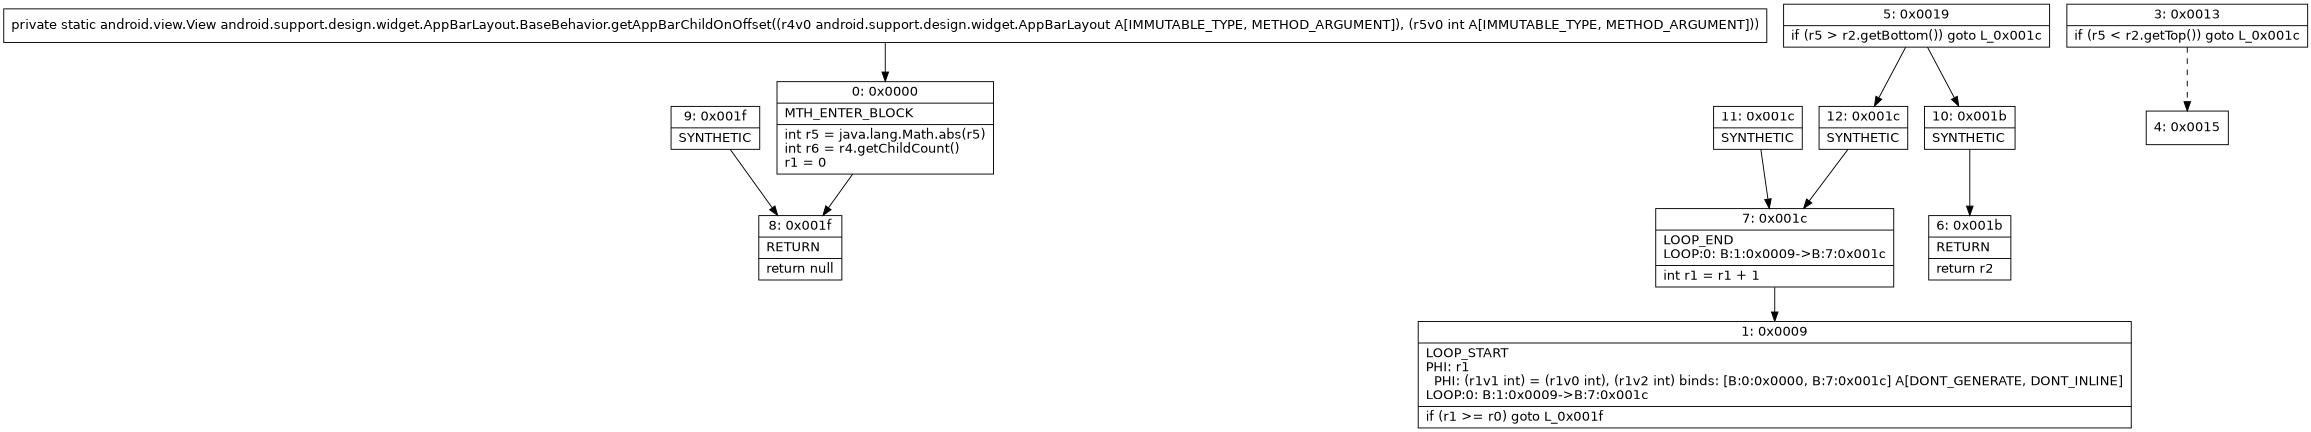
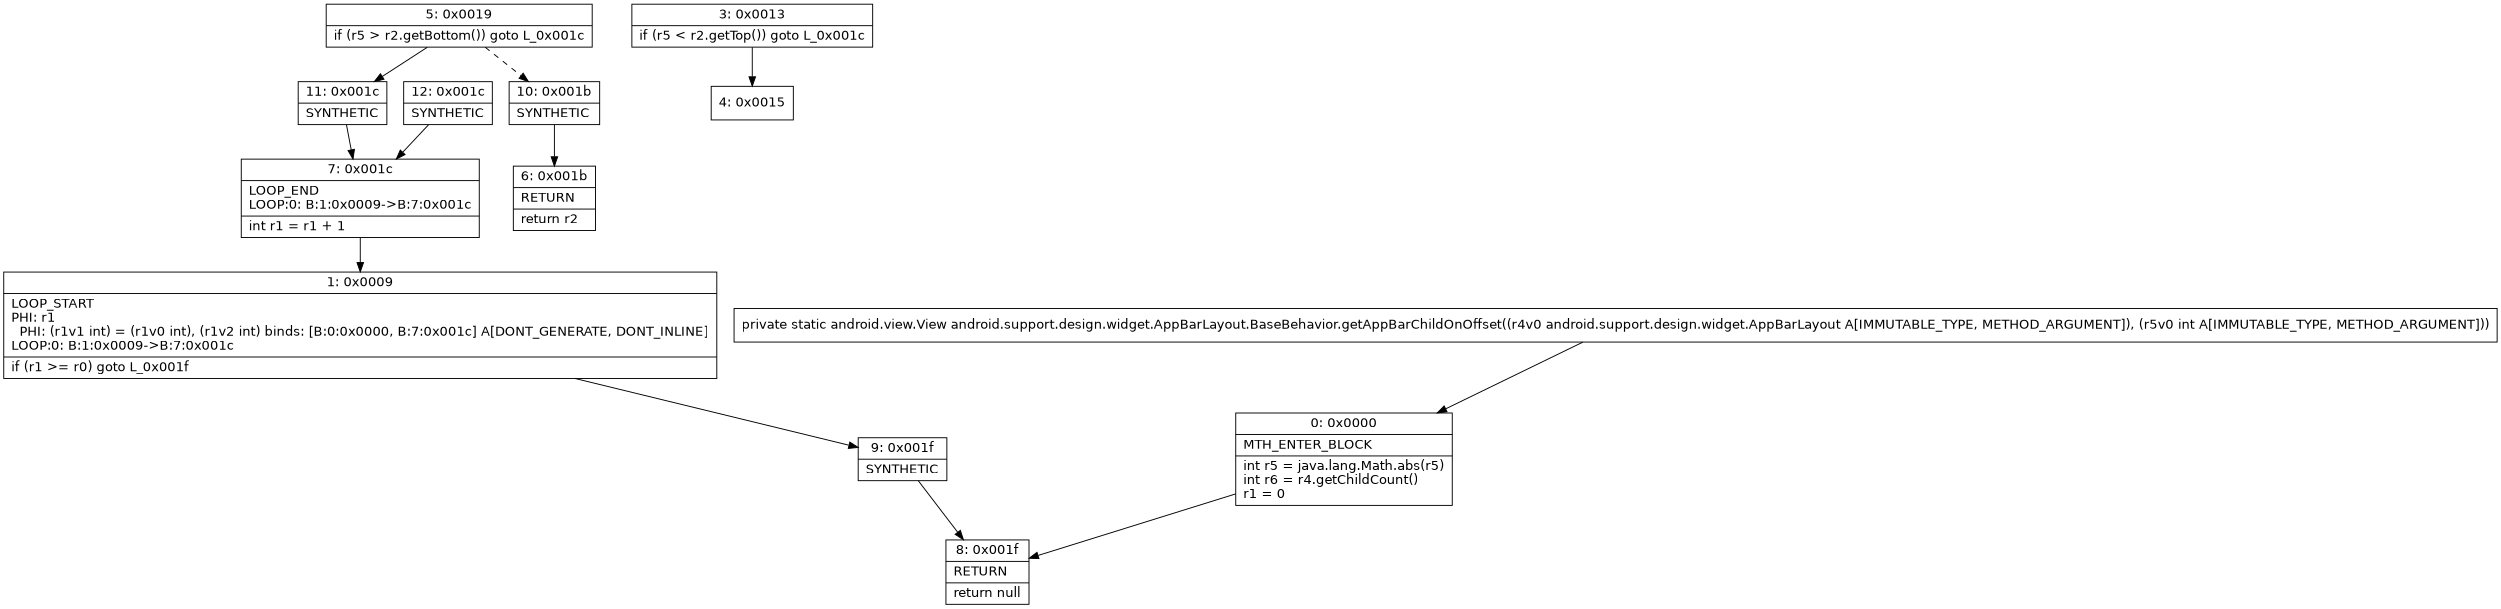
(1892, 72) -> (405, 62)
(1941, 72) -> (503, 61)
(2187, 74) -> (752, 62)
none -> (712, 412)
